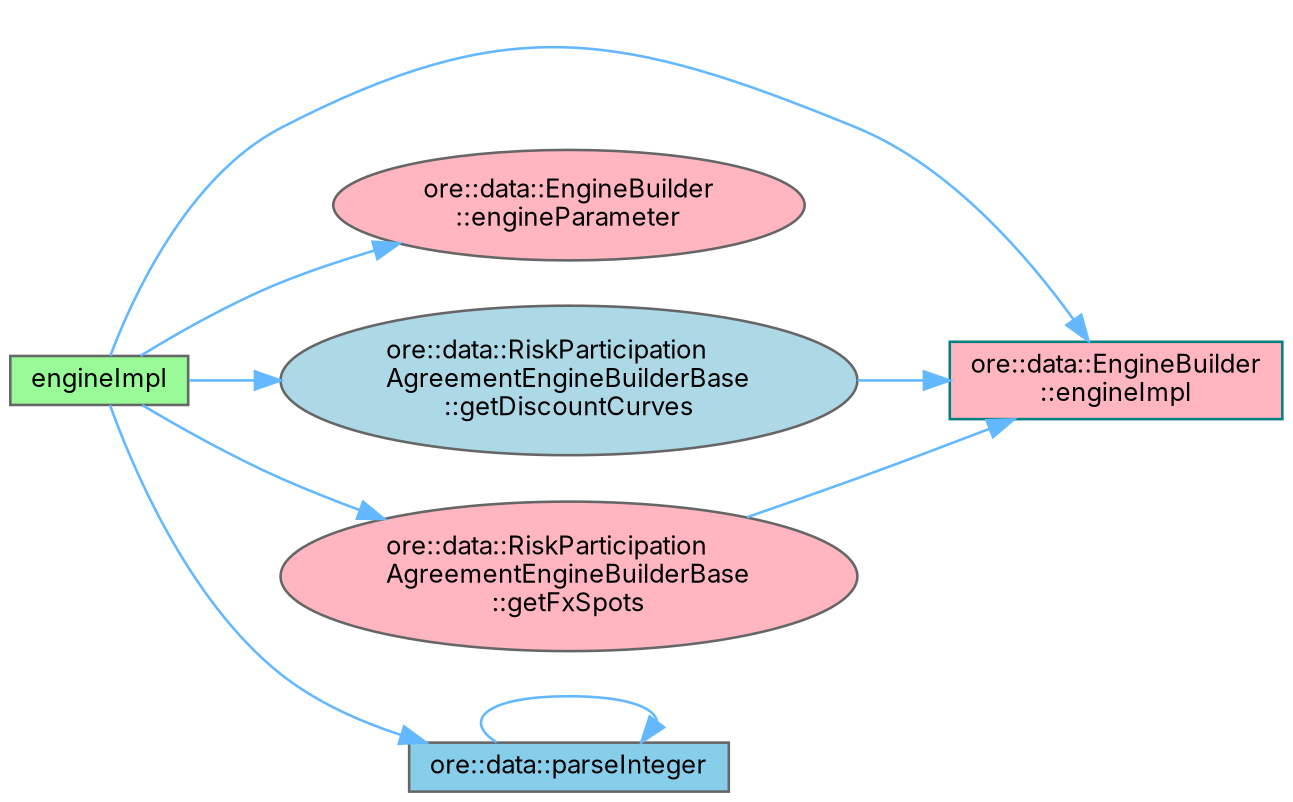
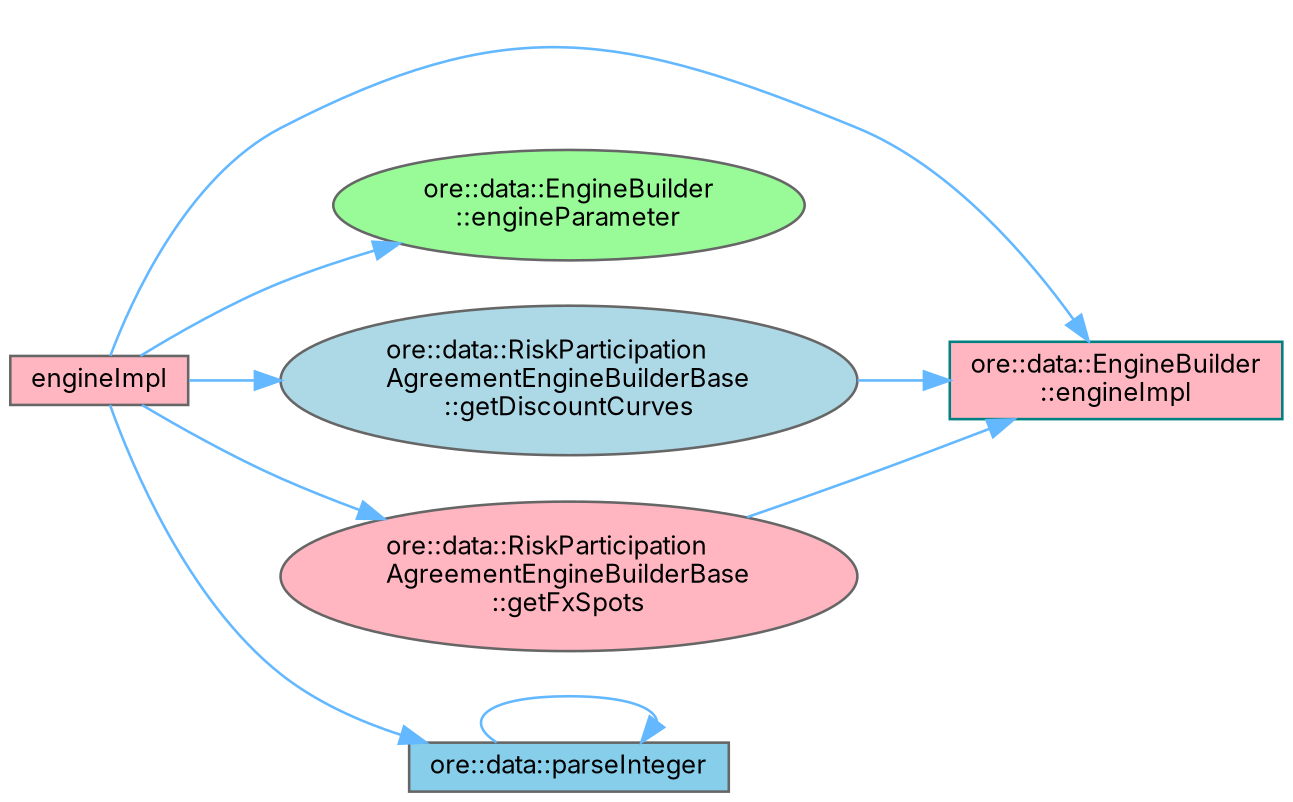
(569, 205) -> (569, 205)
(99, 380) -> (99, 380)
